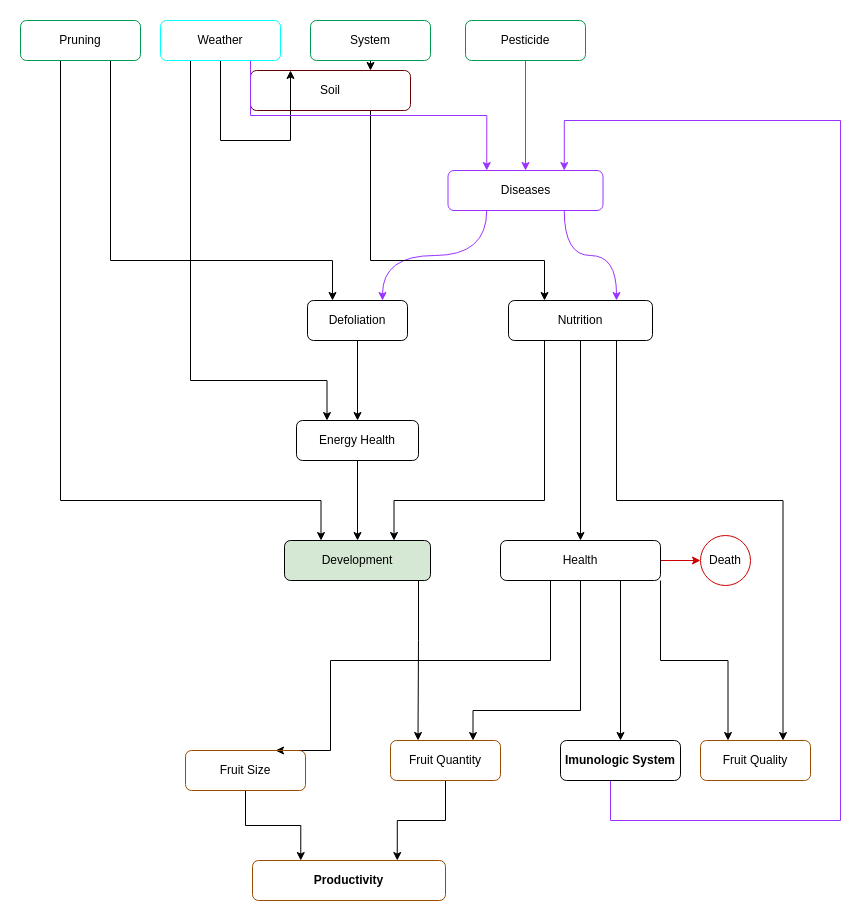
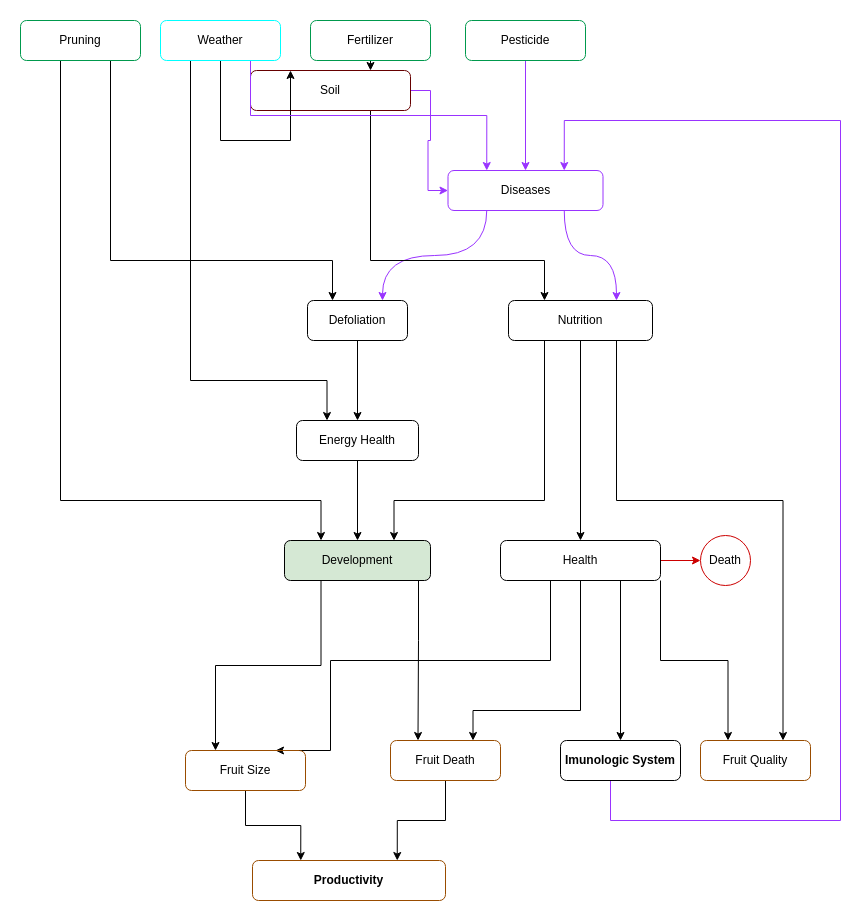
(371, 41) -> (371, 41)
none -> (431, 138)
none -> (272, 666)
(446, 761) -> (446, 761)
